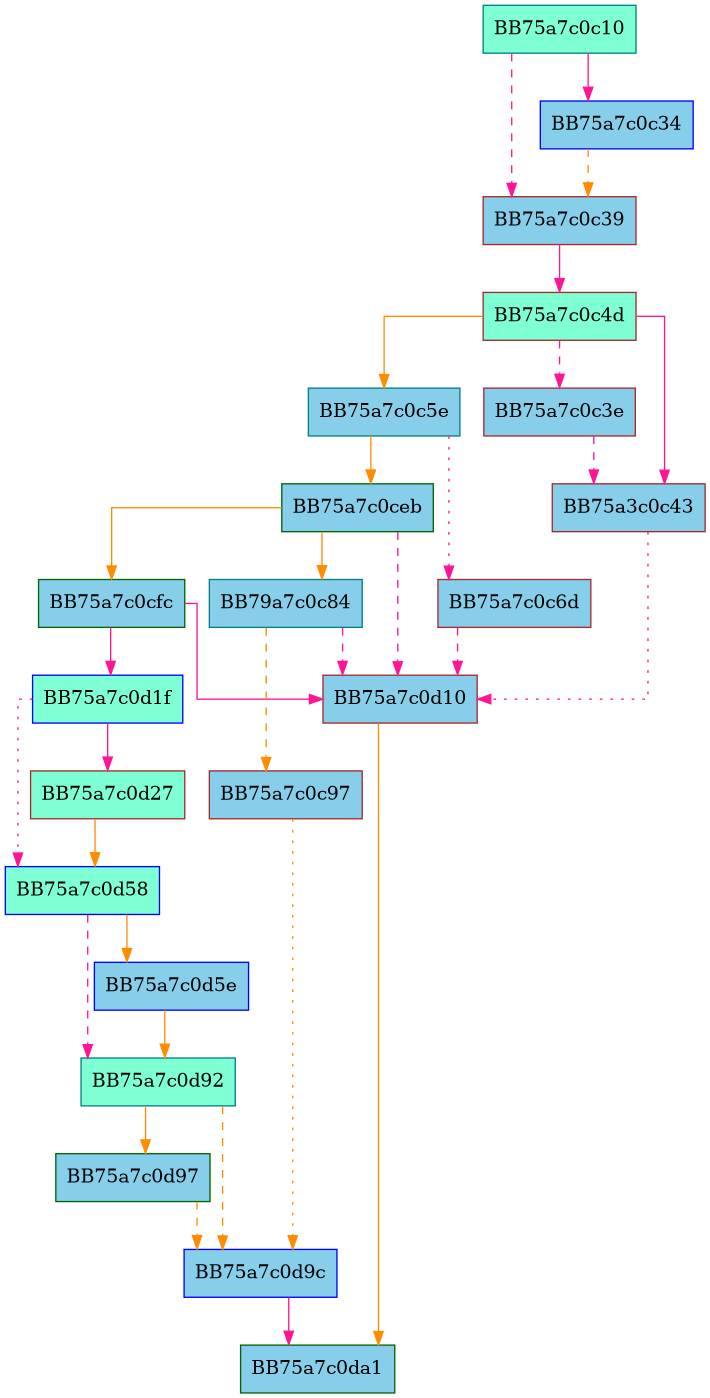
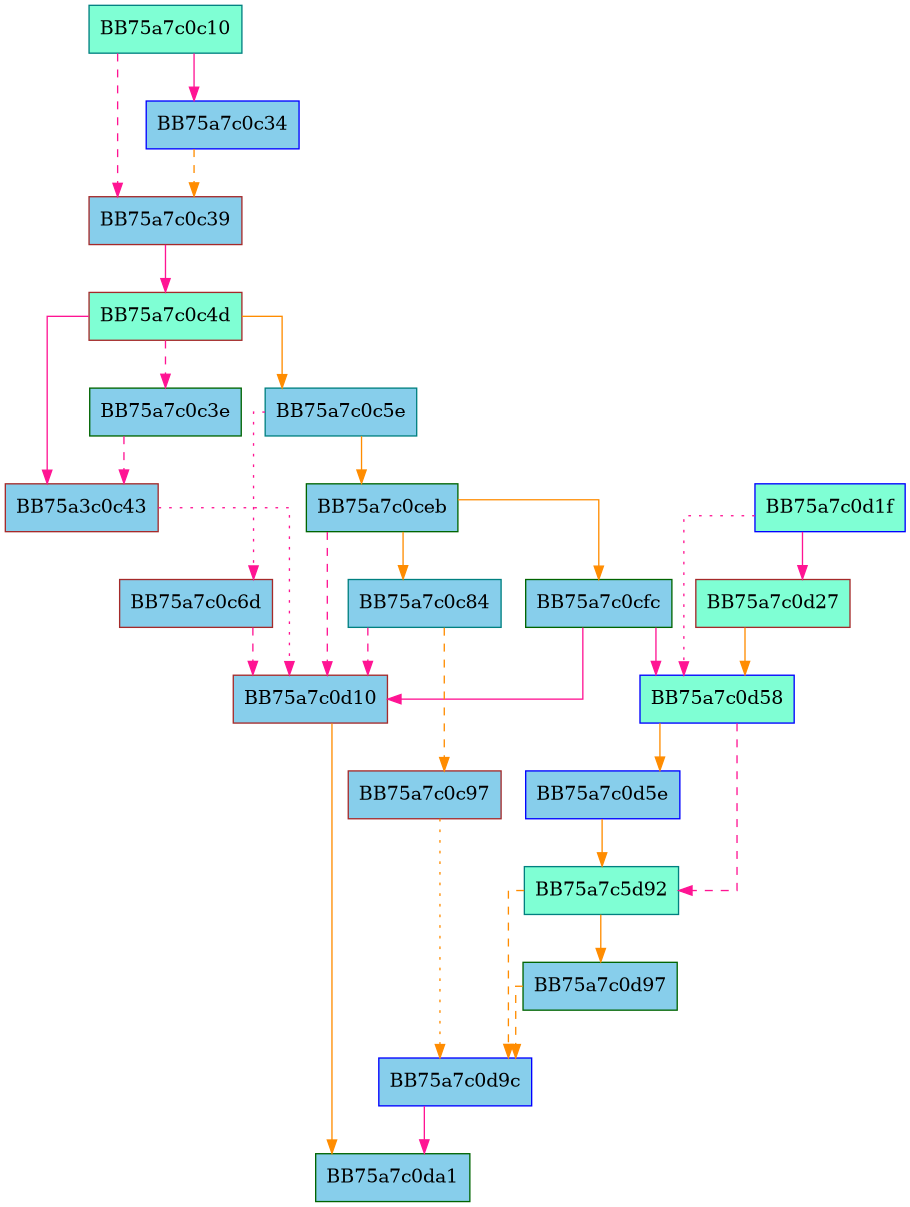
(560, 412) -> (165, 412)
(286, 603) -> (425, 603)
(111, 644) -> (656, 644)
(158, 1082) -> (601, 891)
